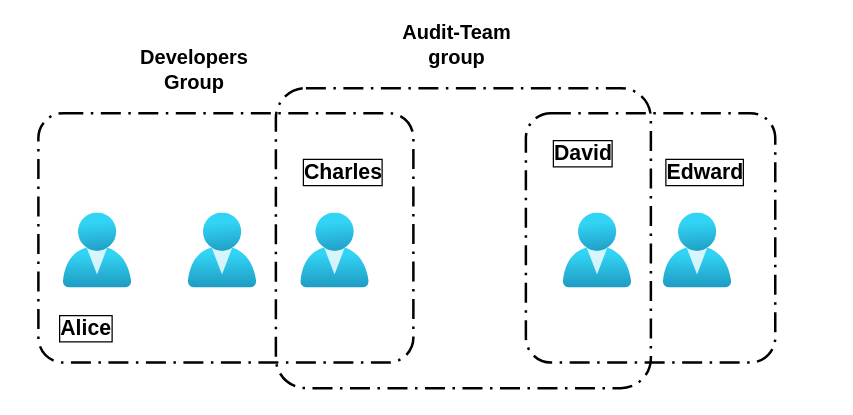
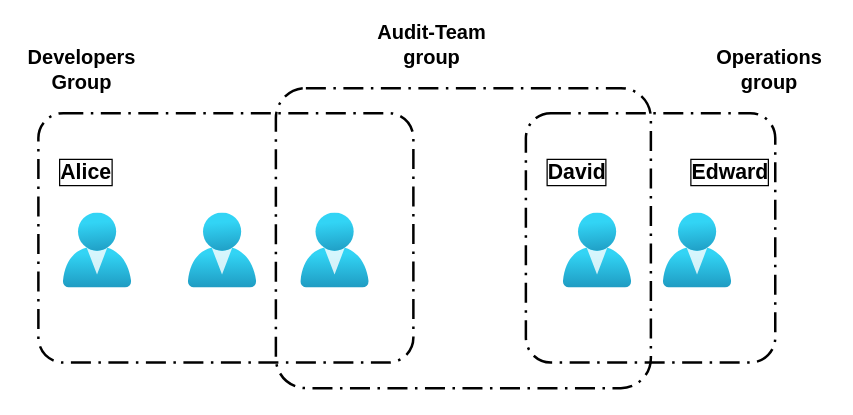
(457, 44) -> (432, 44)
(194, 69) -> (82, 69)
none -> (769, 69)
(588, 157) -> (582, 176)
(351, 176) -> none
(701, 176) -> (726, 176)
(91, 332) -> (91, 176)
